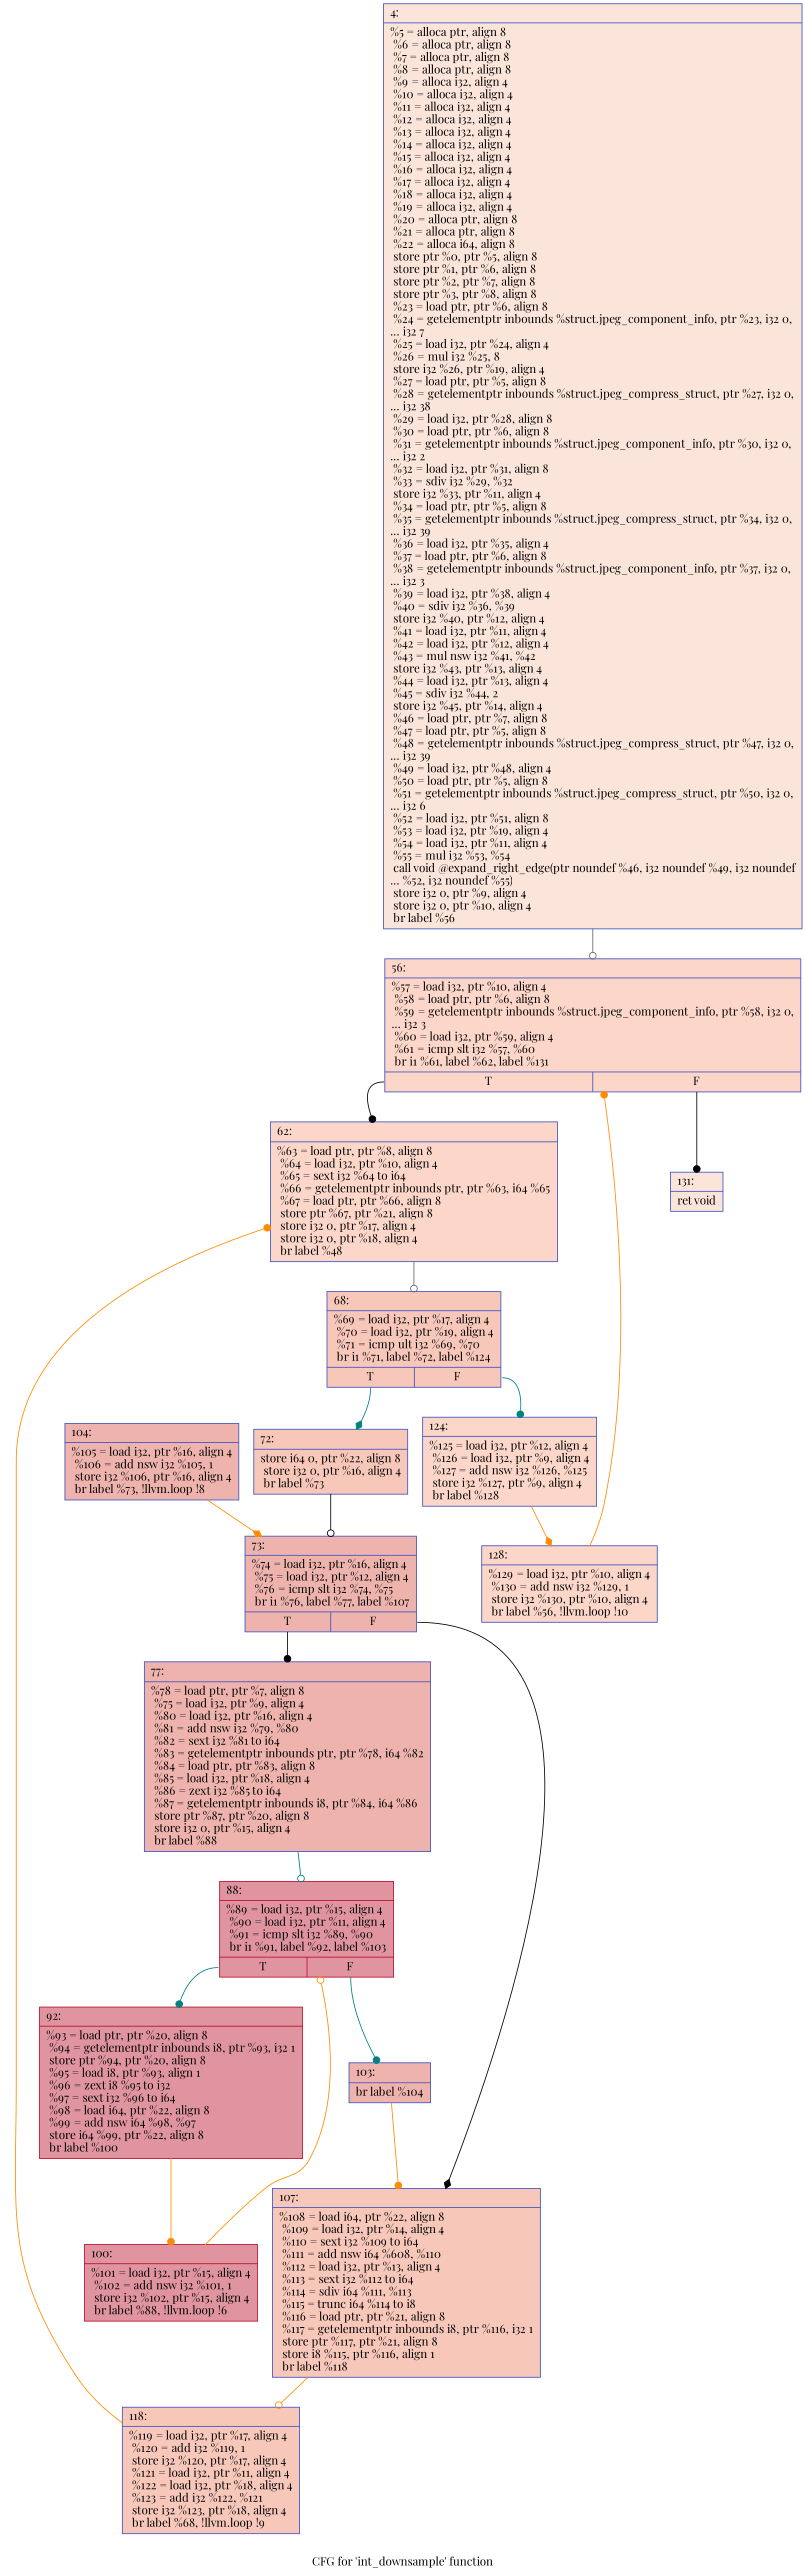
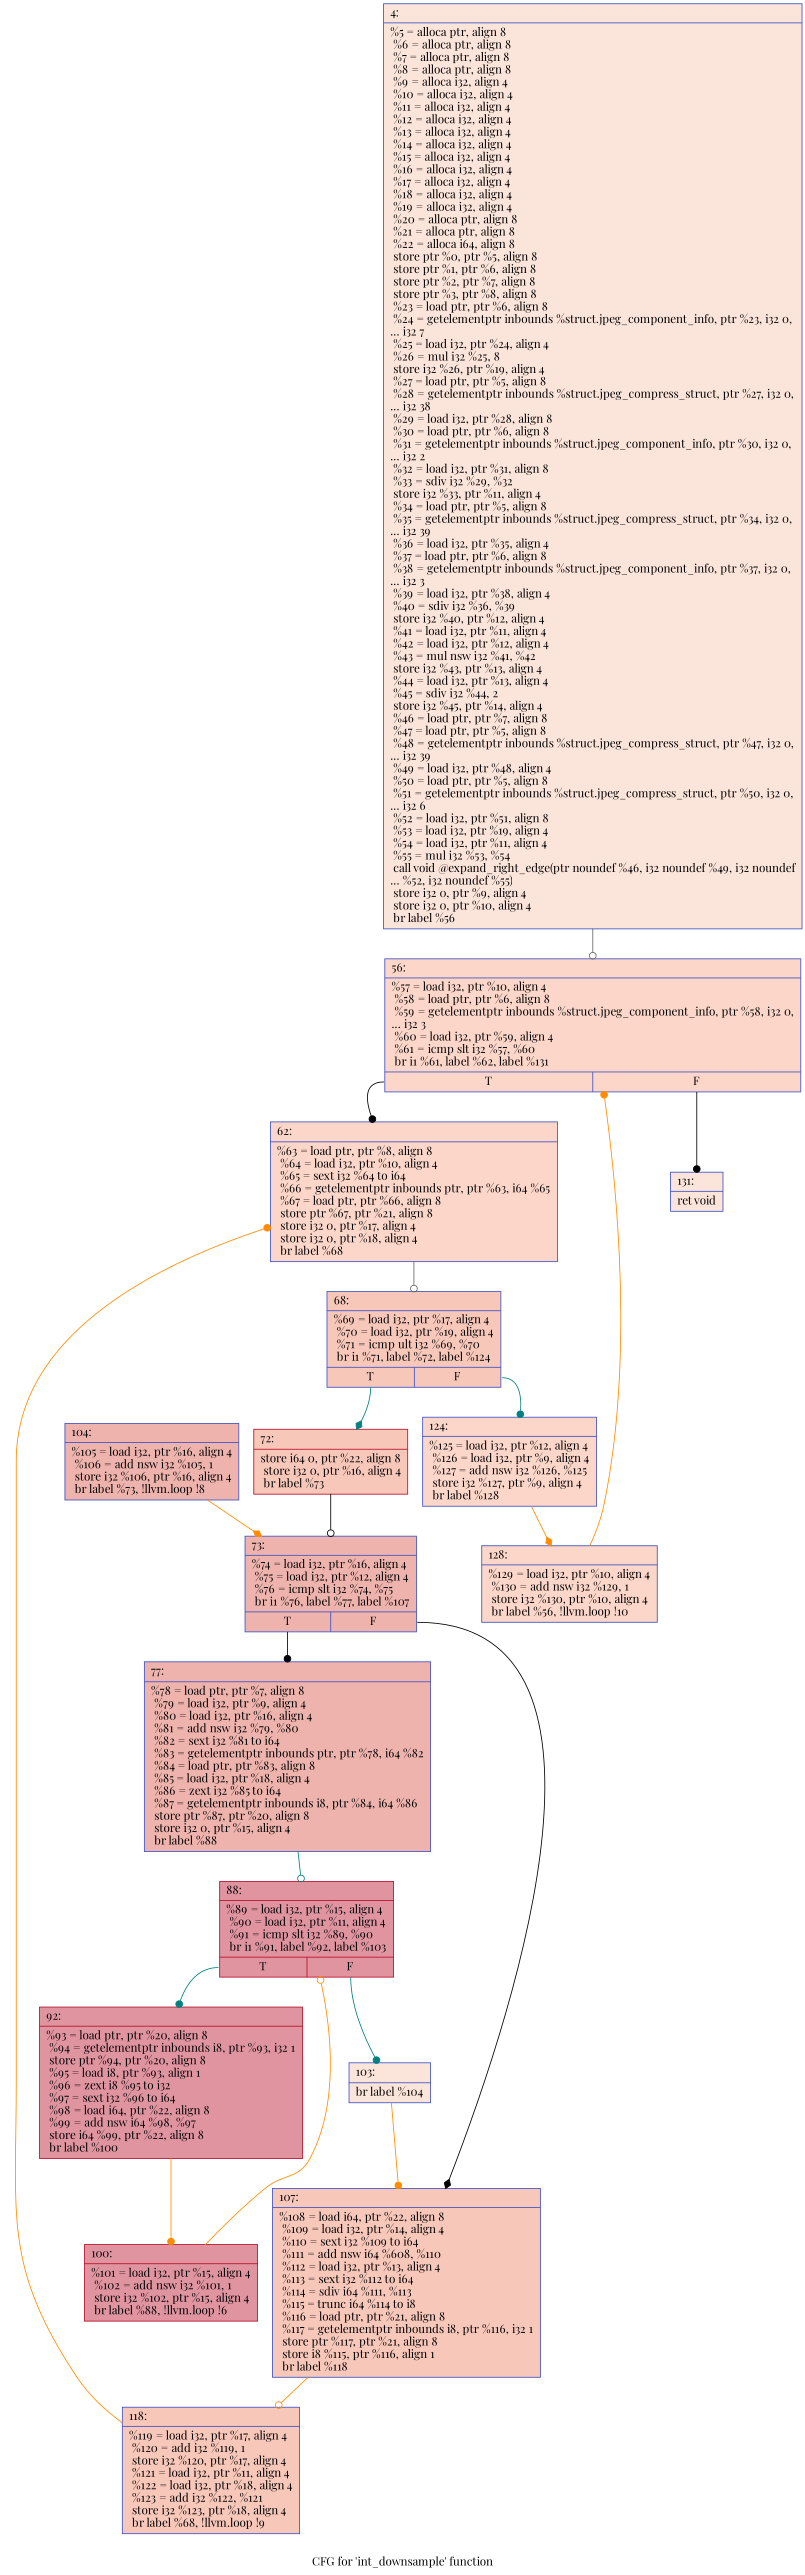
(310, 1251) -> (310, 1251)
(331, 1462) -> (331, 1462)
(228, 1704) -> (229, 1704)
(390, 2083) -> (390, 2083)
